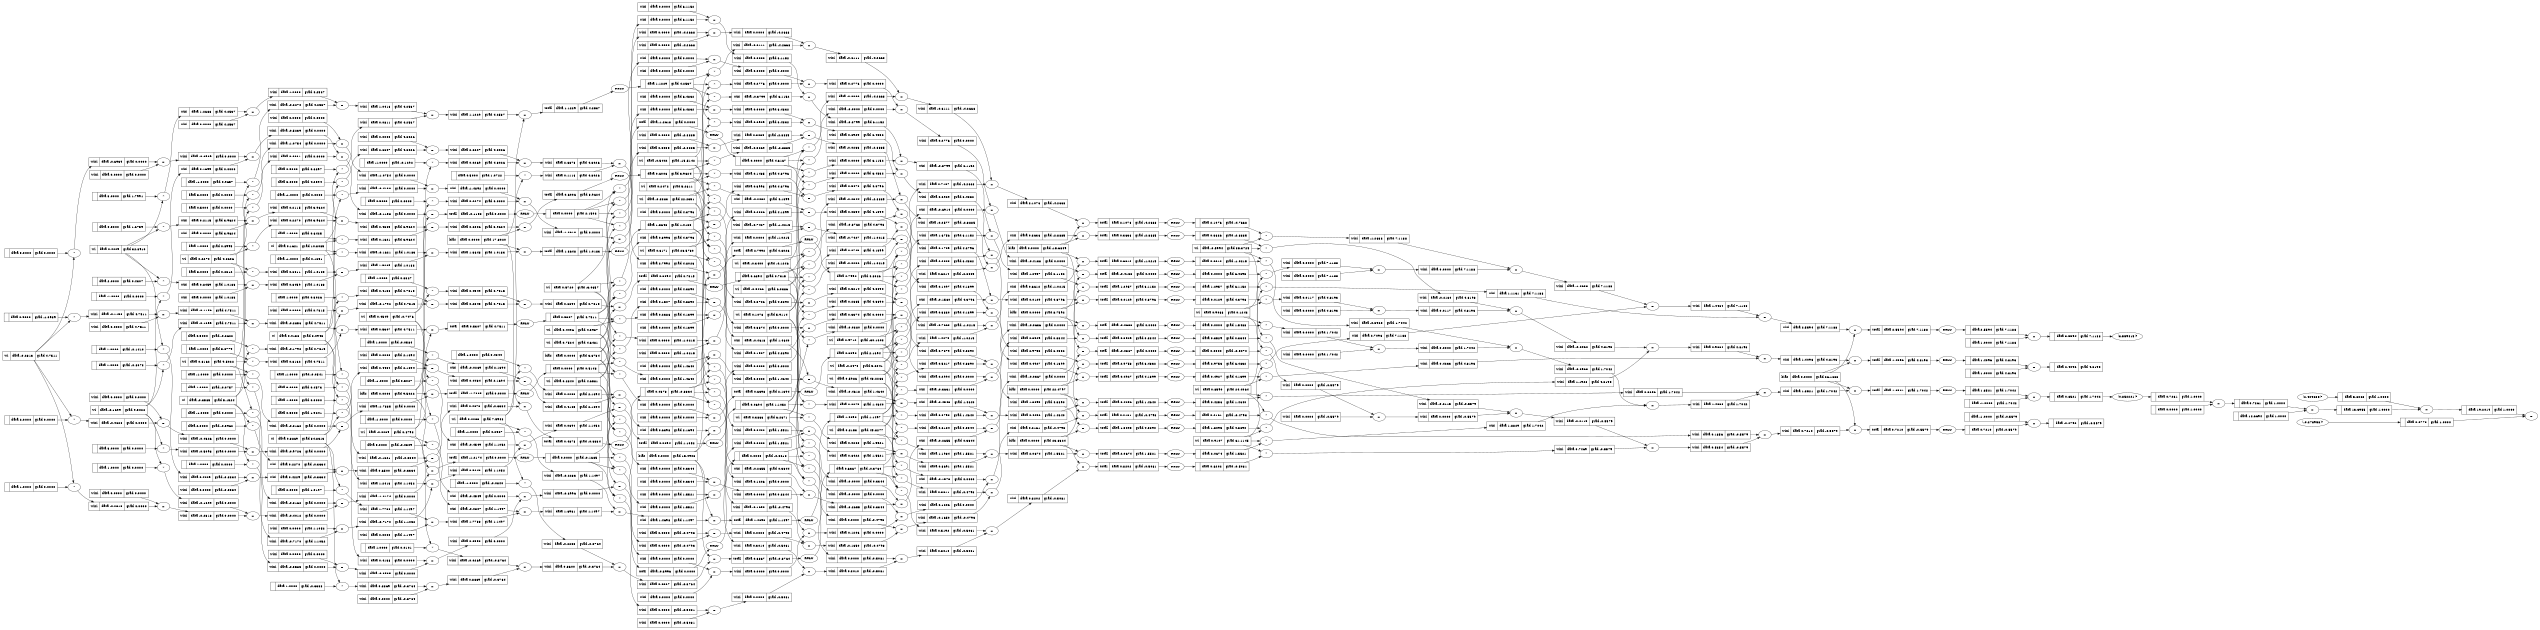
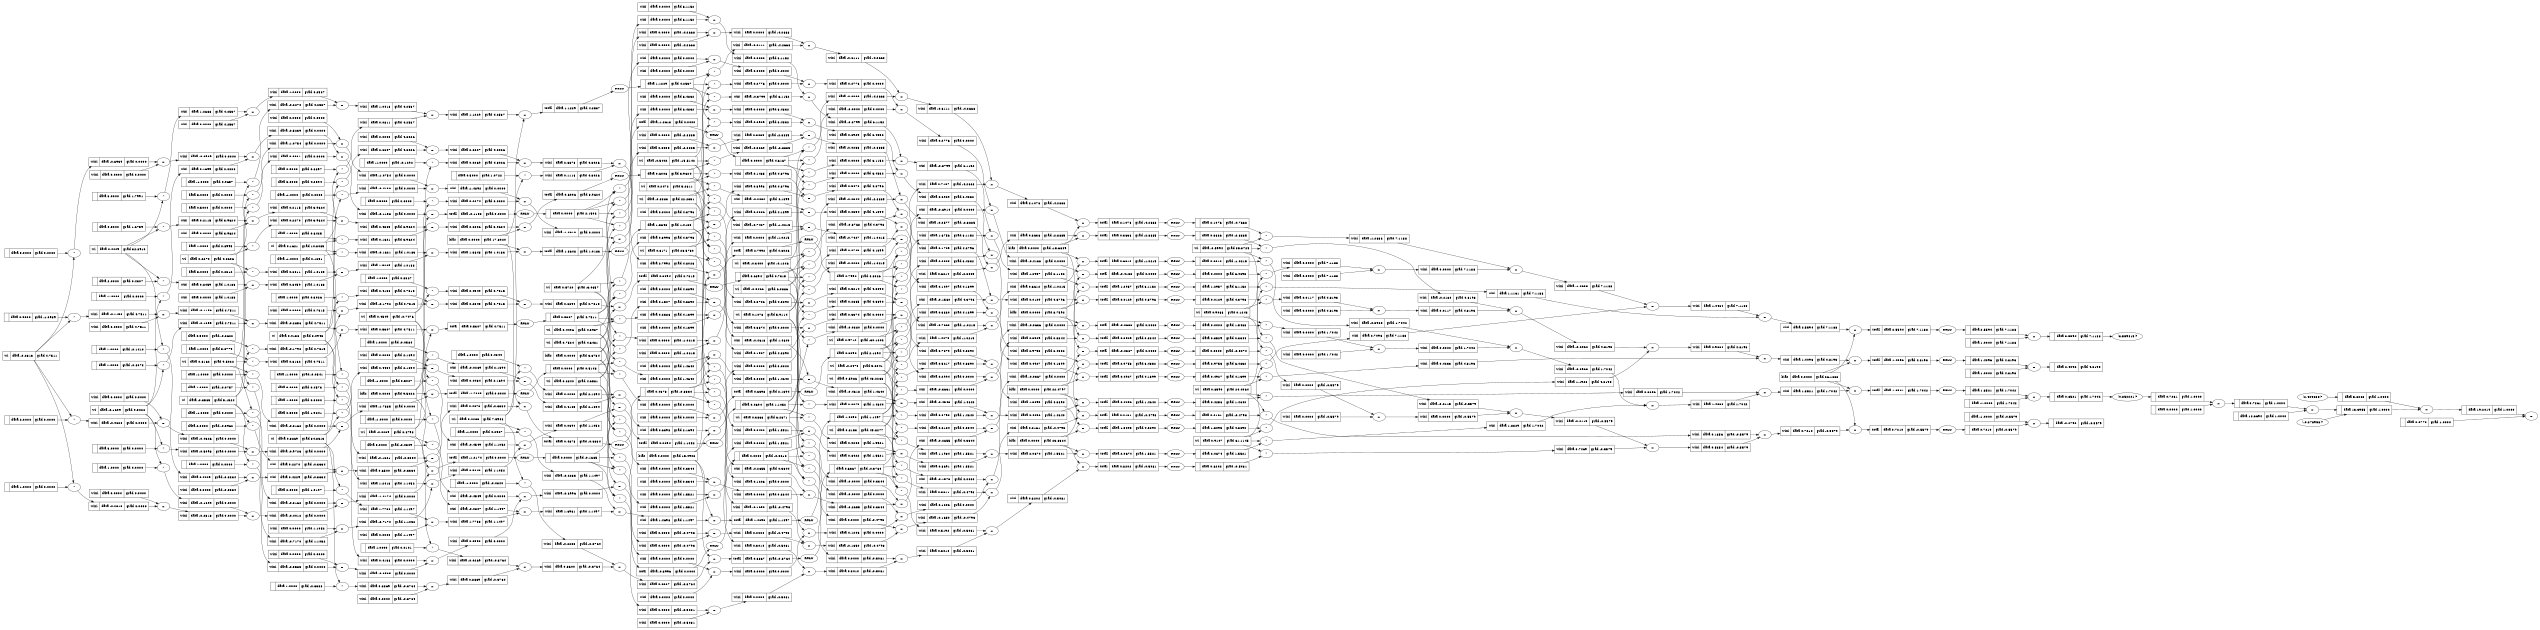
(2363, 422) -> (2334, 417)
